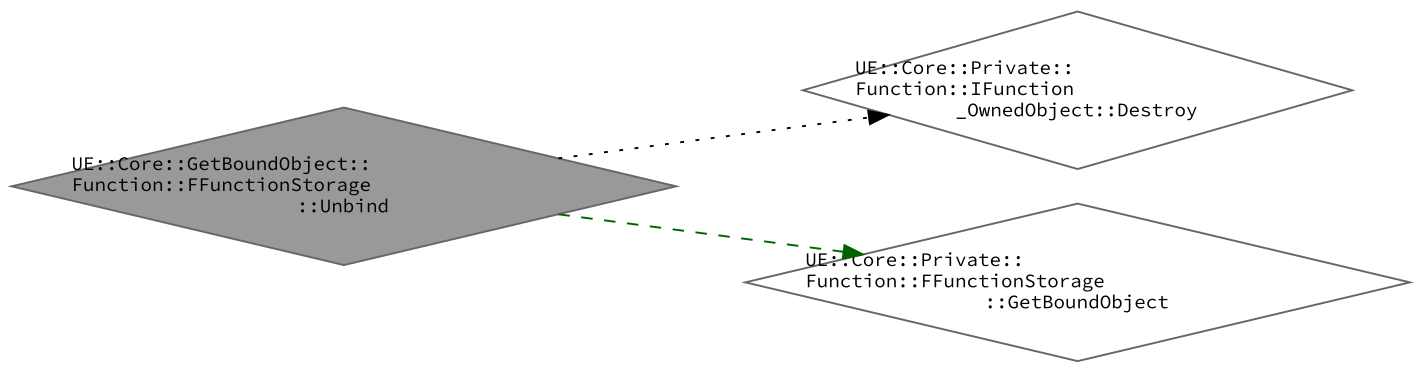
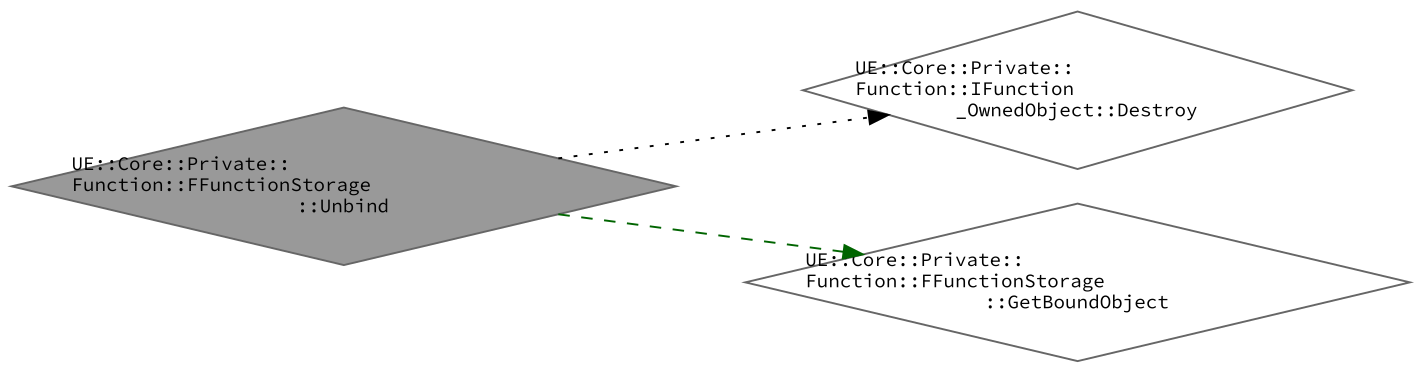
(344, 186) -> (344, 186)
